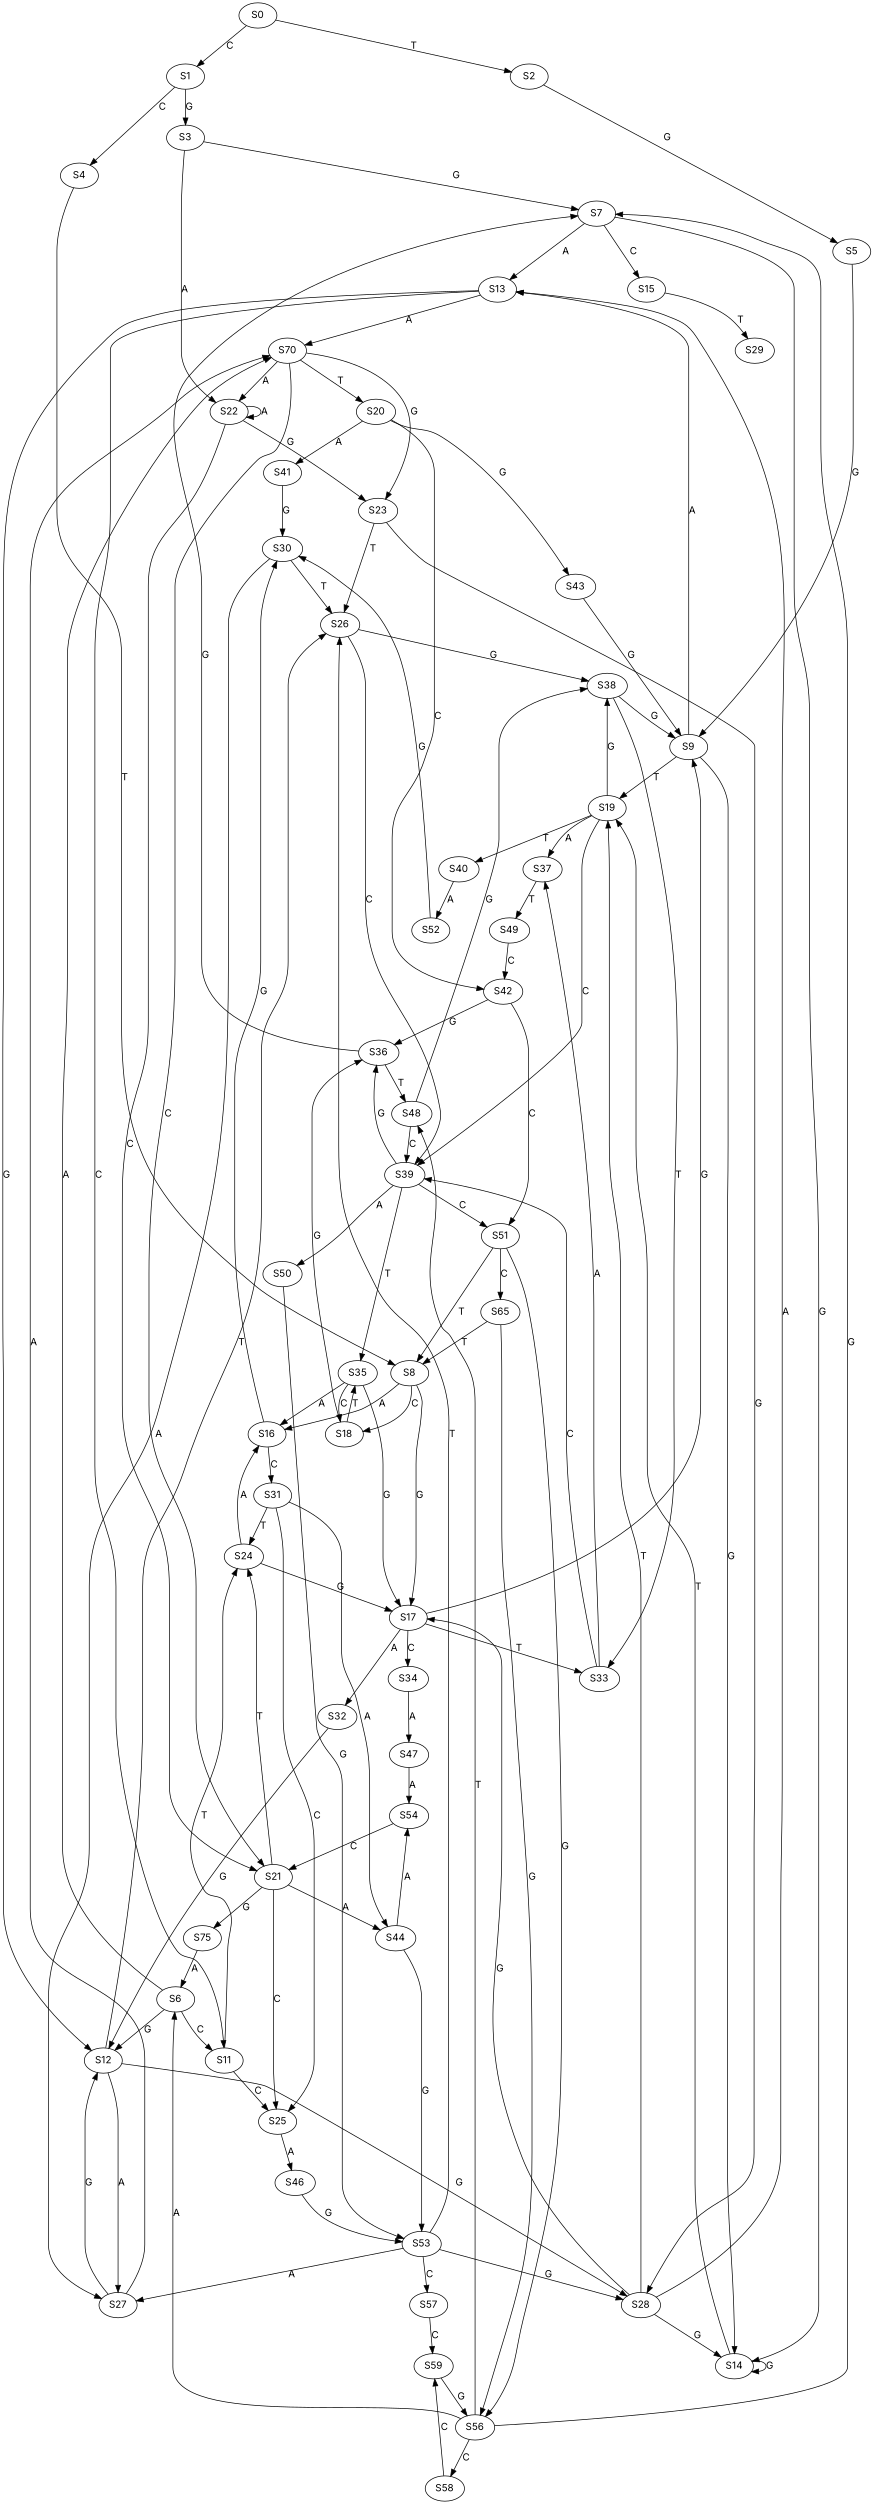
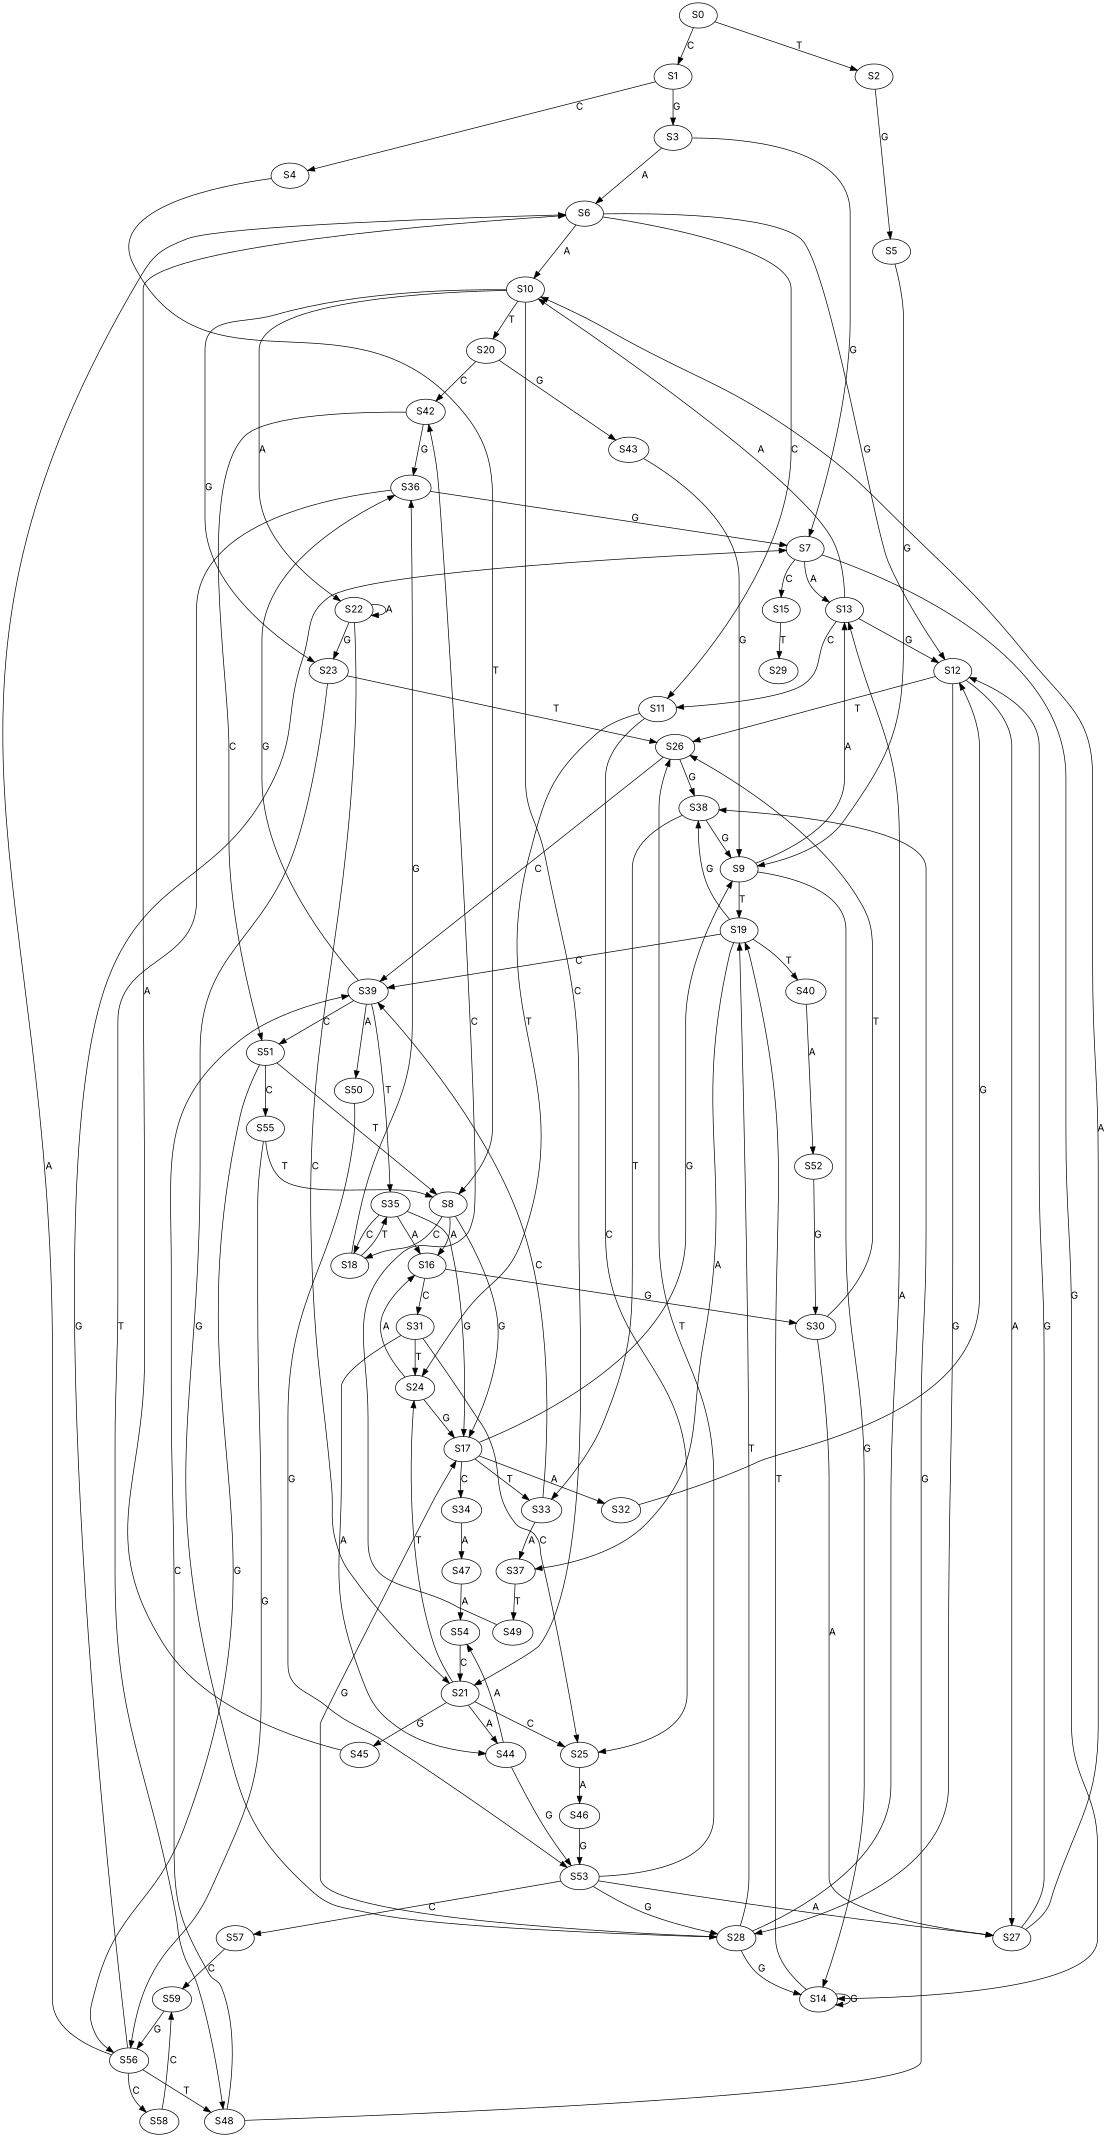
(181, 279) -> (632, 173)
(287, 351) -> (525, 290)
(283, 473) -> none
(500, 1312) -> (265, 1129)
(202, 1938) -> (360, 1755)
